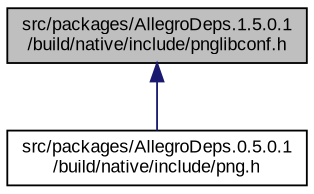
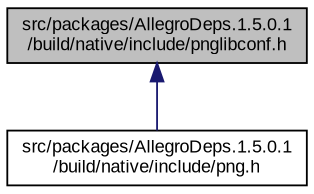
(157, 158) -> (157, 158)
